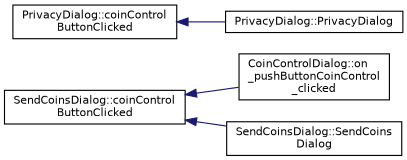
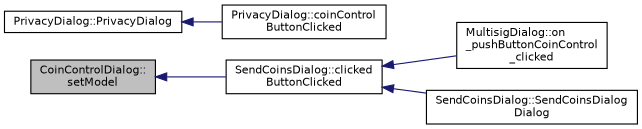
(207, 22) -> (208, 22)
none -> (93, 77)
(314, 77) -> (532, 45)
(95, 107) -> (304, 77)
(314, 139) -> (532, 107)
